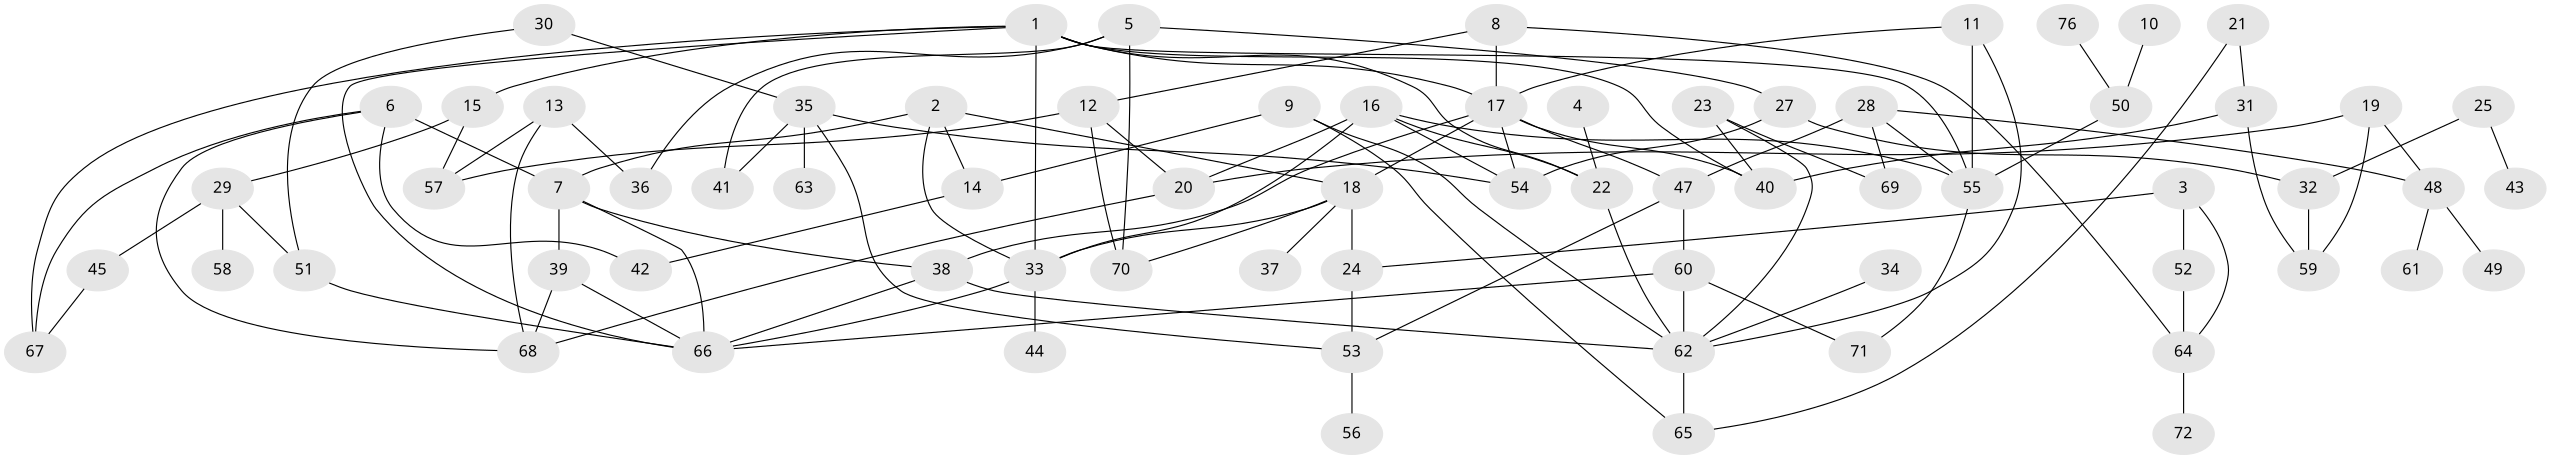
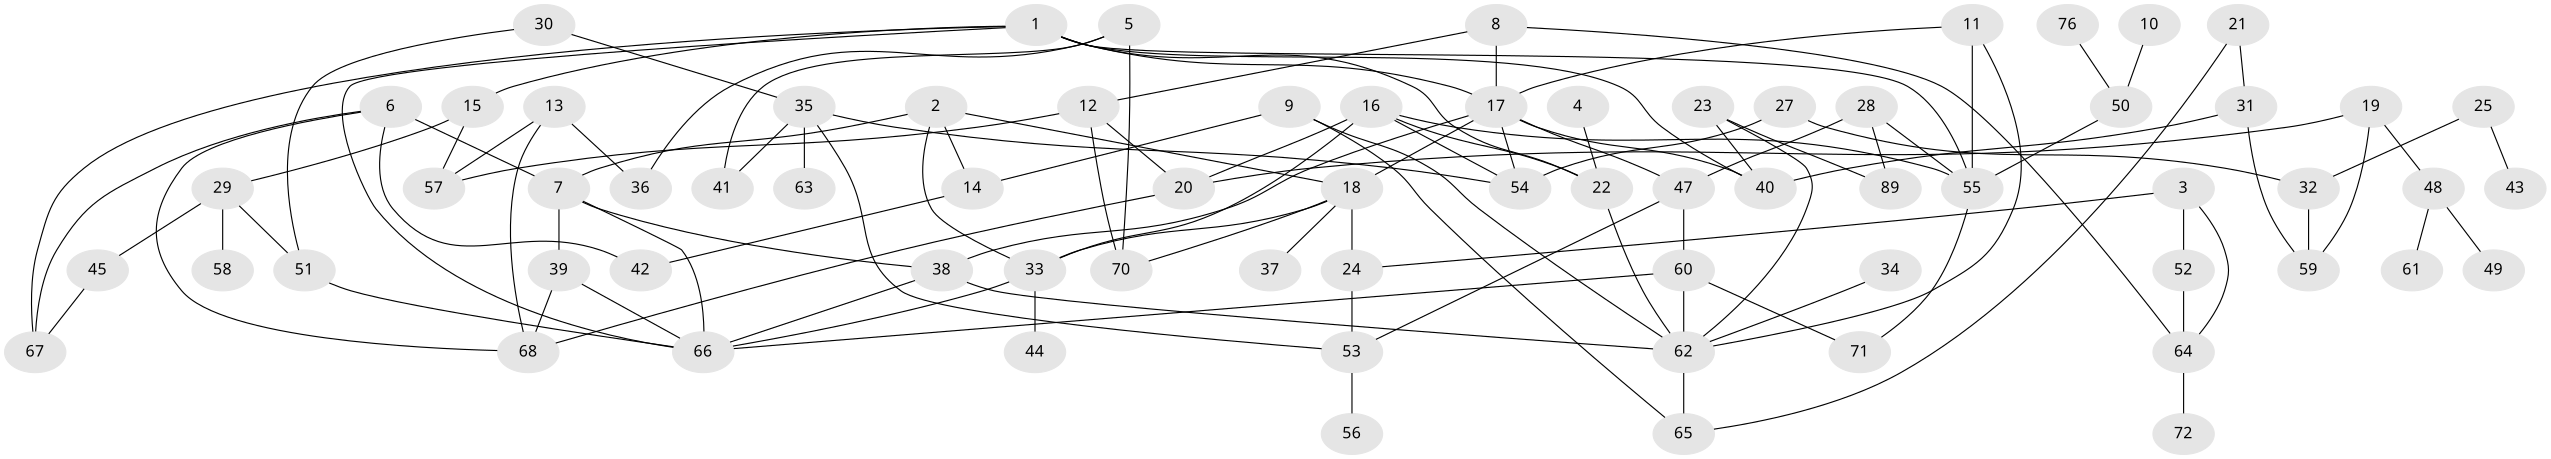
(1447, 47) -> none
(2203, 146) -> none
(1036, 153) -> none
(1890, 189) -> (1890, 189)
